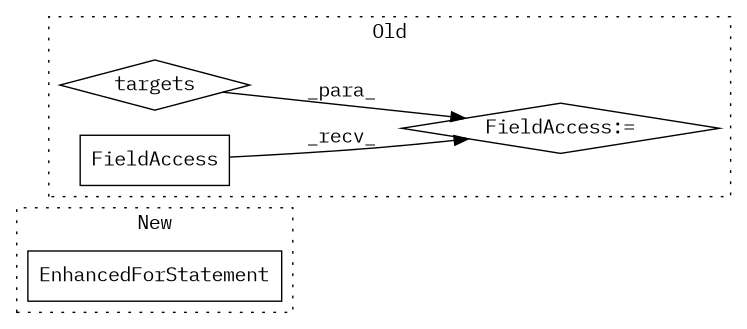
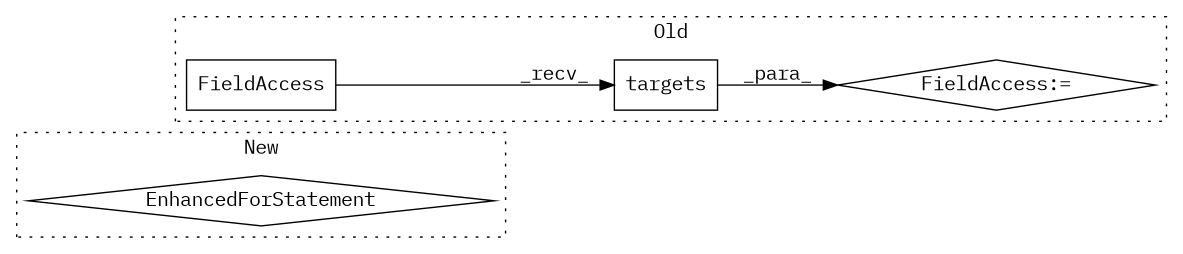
(155, 85) -> (666, 85)
(342, 150) -> (468, 85)
(155, 276) -> (261, 201)
